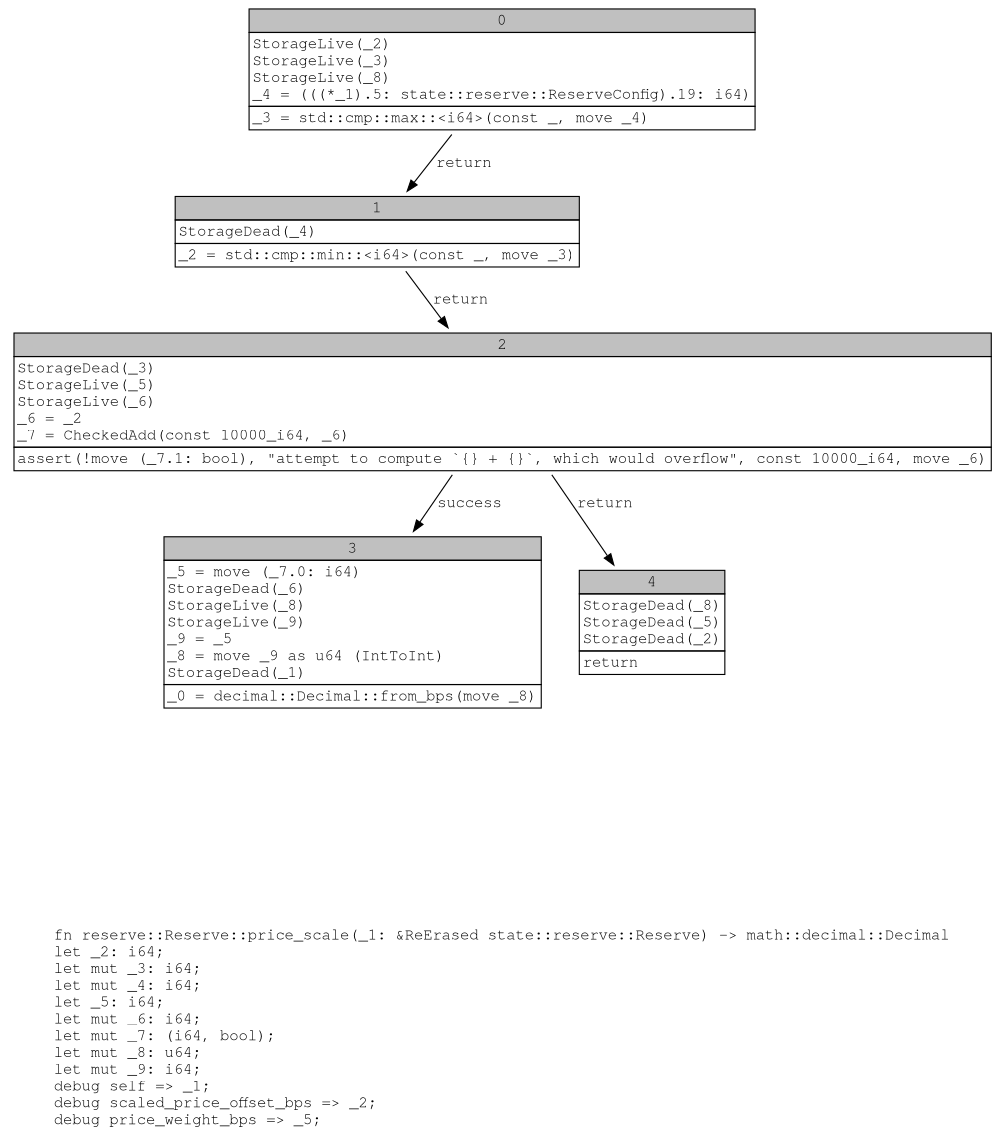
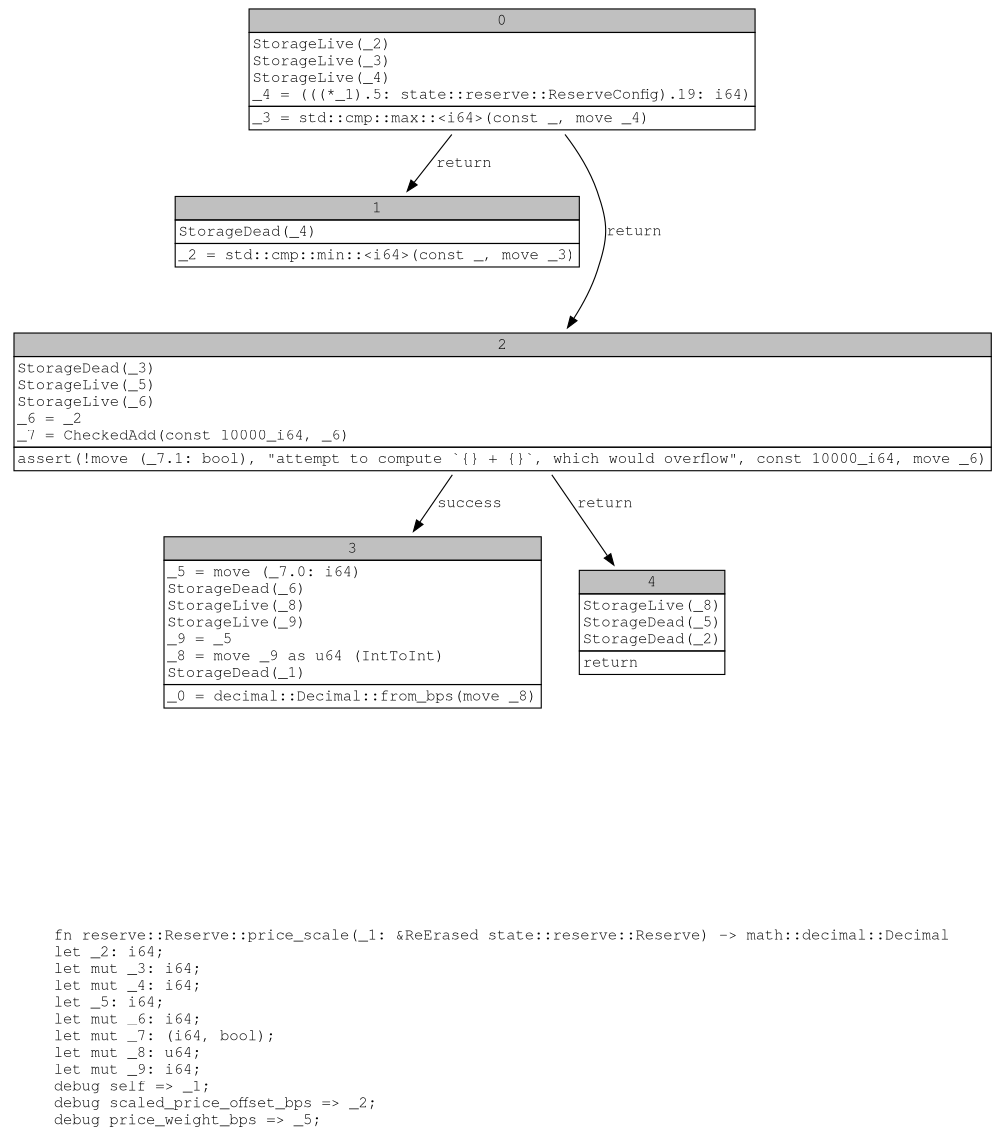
(322, 77) -> (322, 77)
(423, 295) -> (605, 225)
(652, 605) -> (652, 605)
